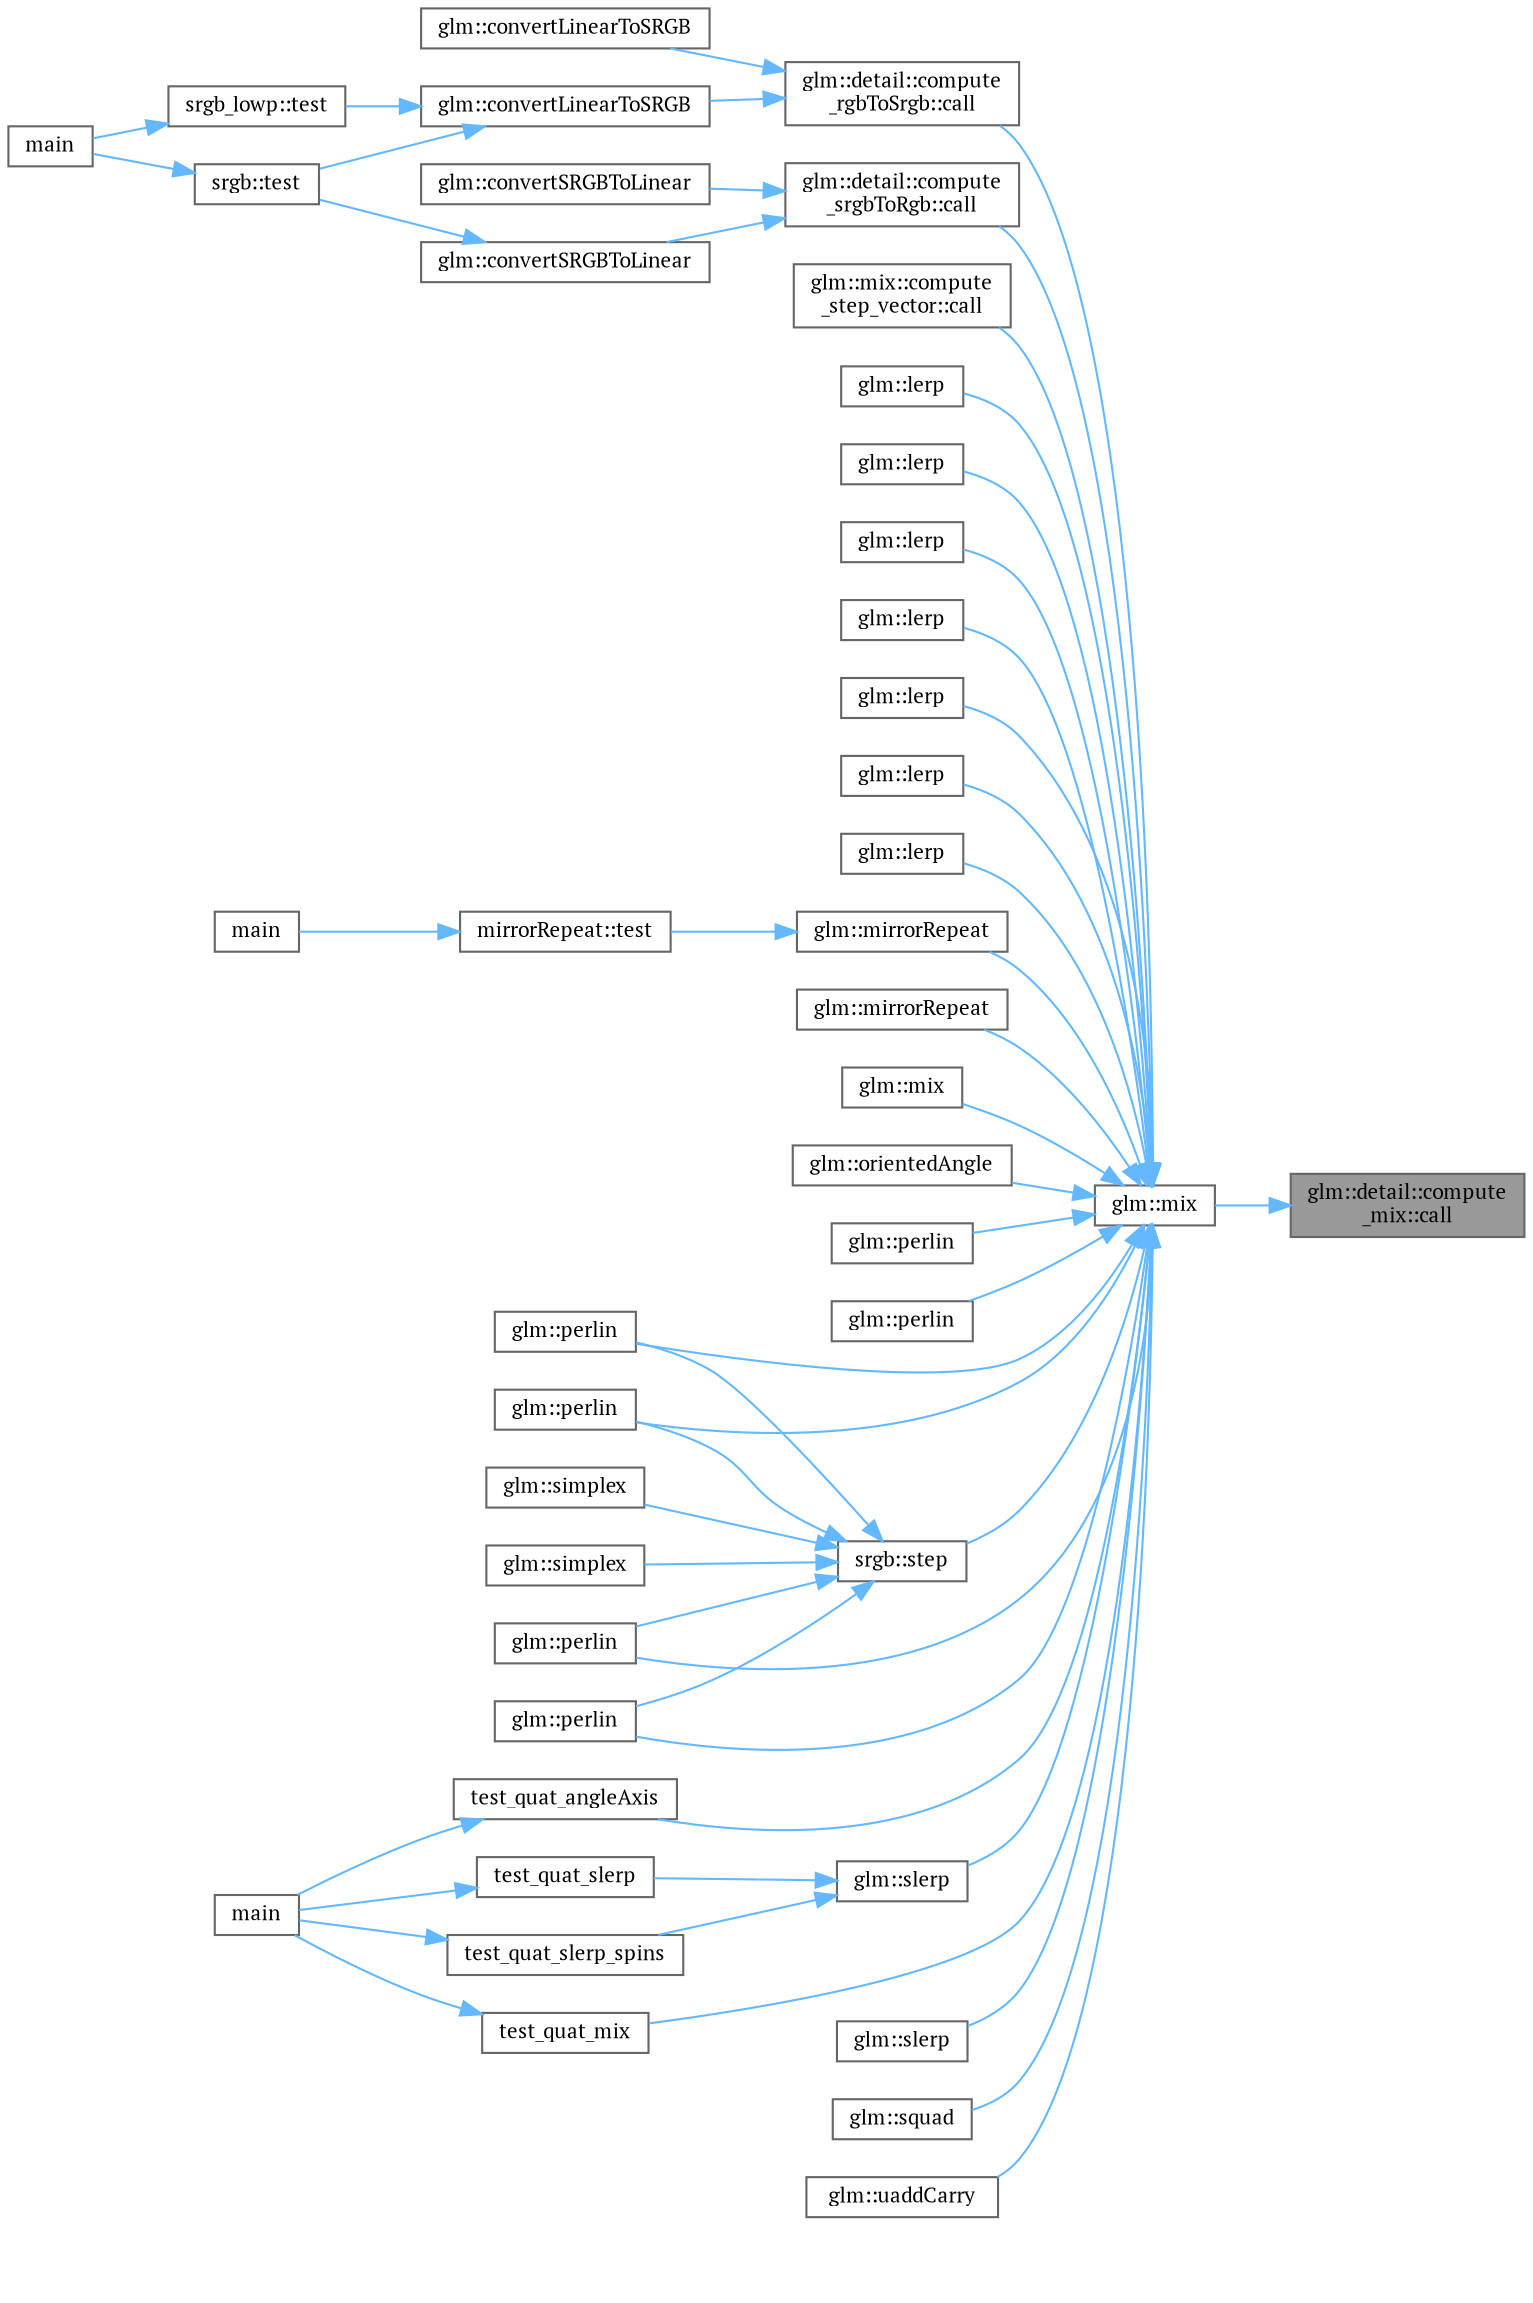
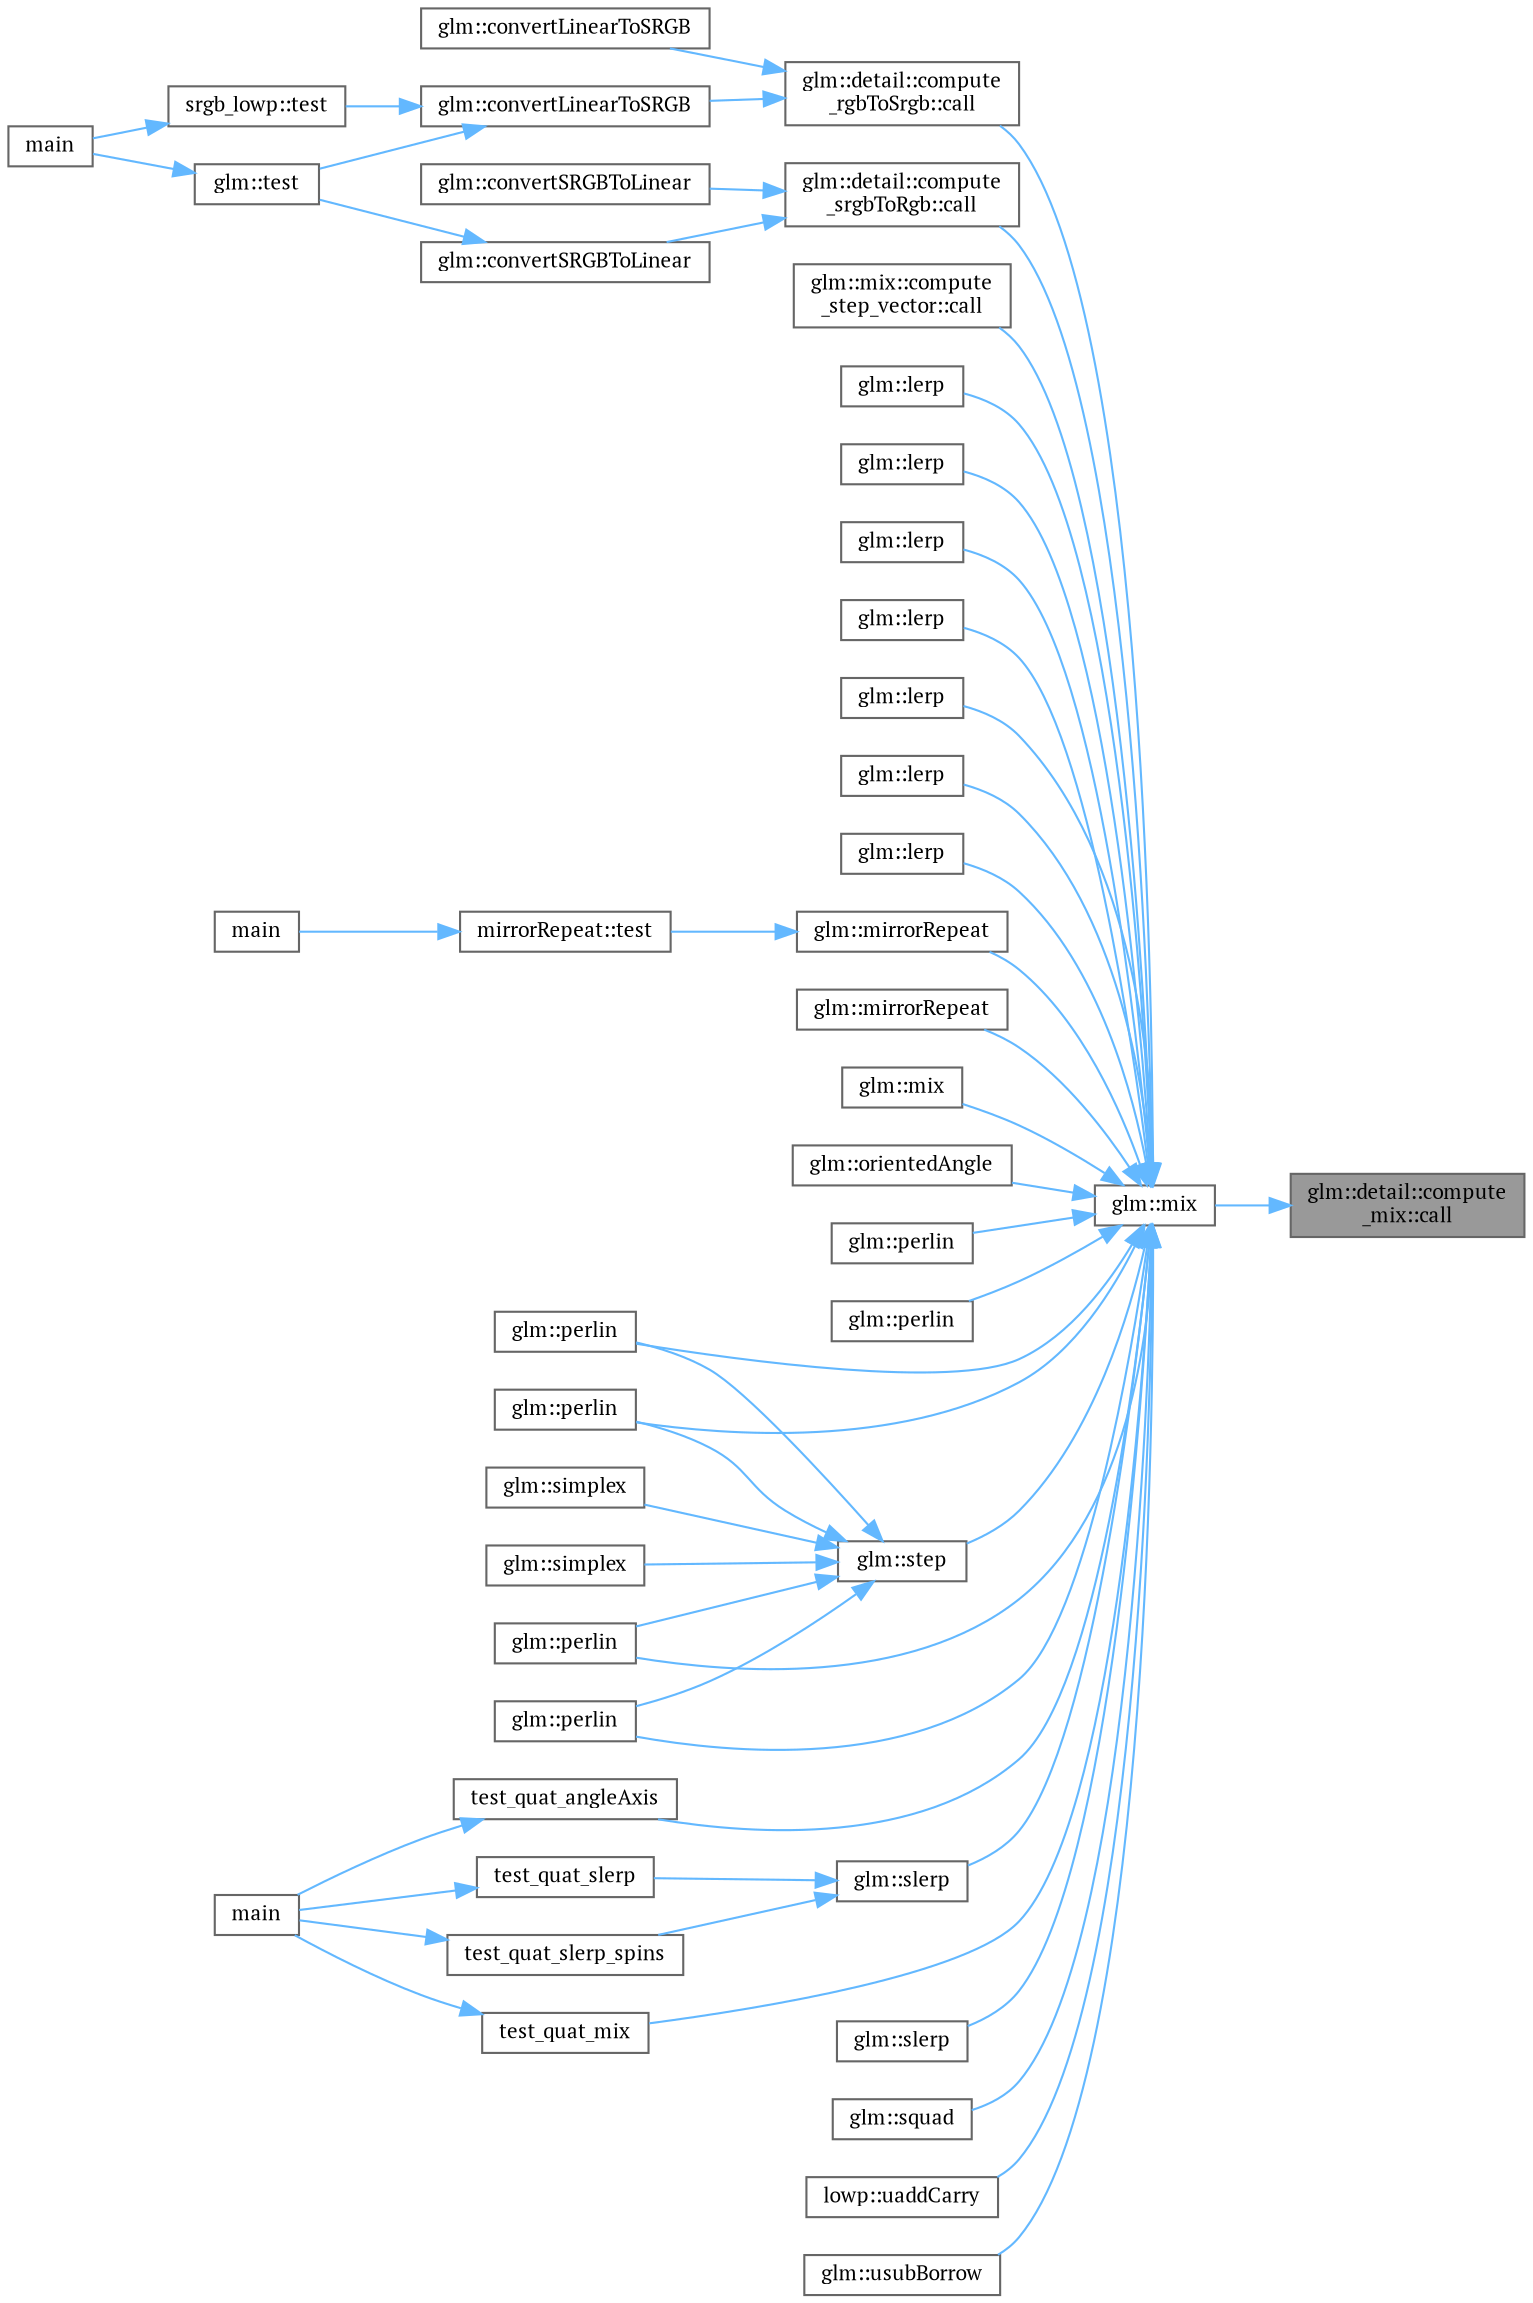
(257, 184) -> (257, 184)
(902, 1561) -> (902, 1561)
(902, 2197) -> (902, 2197)
none -> (902, 2275)
